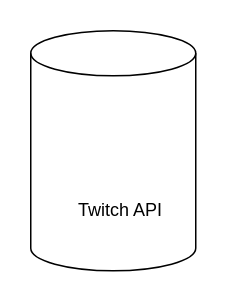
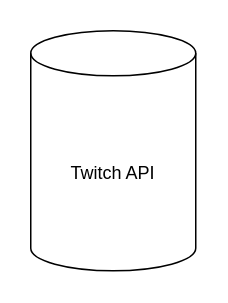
(121, 211) -> (113, 173)
